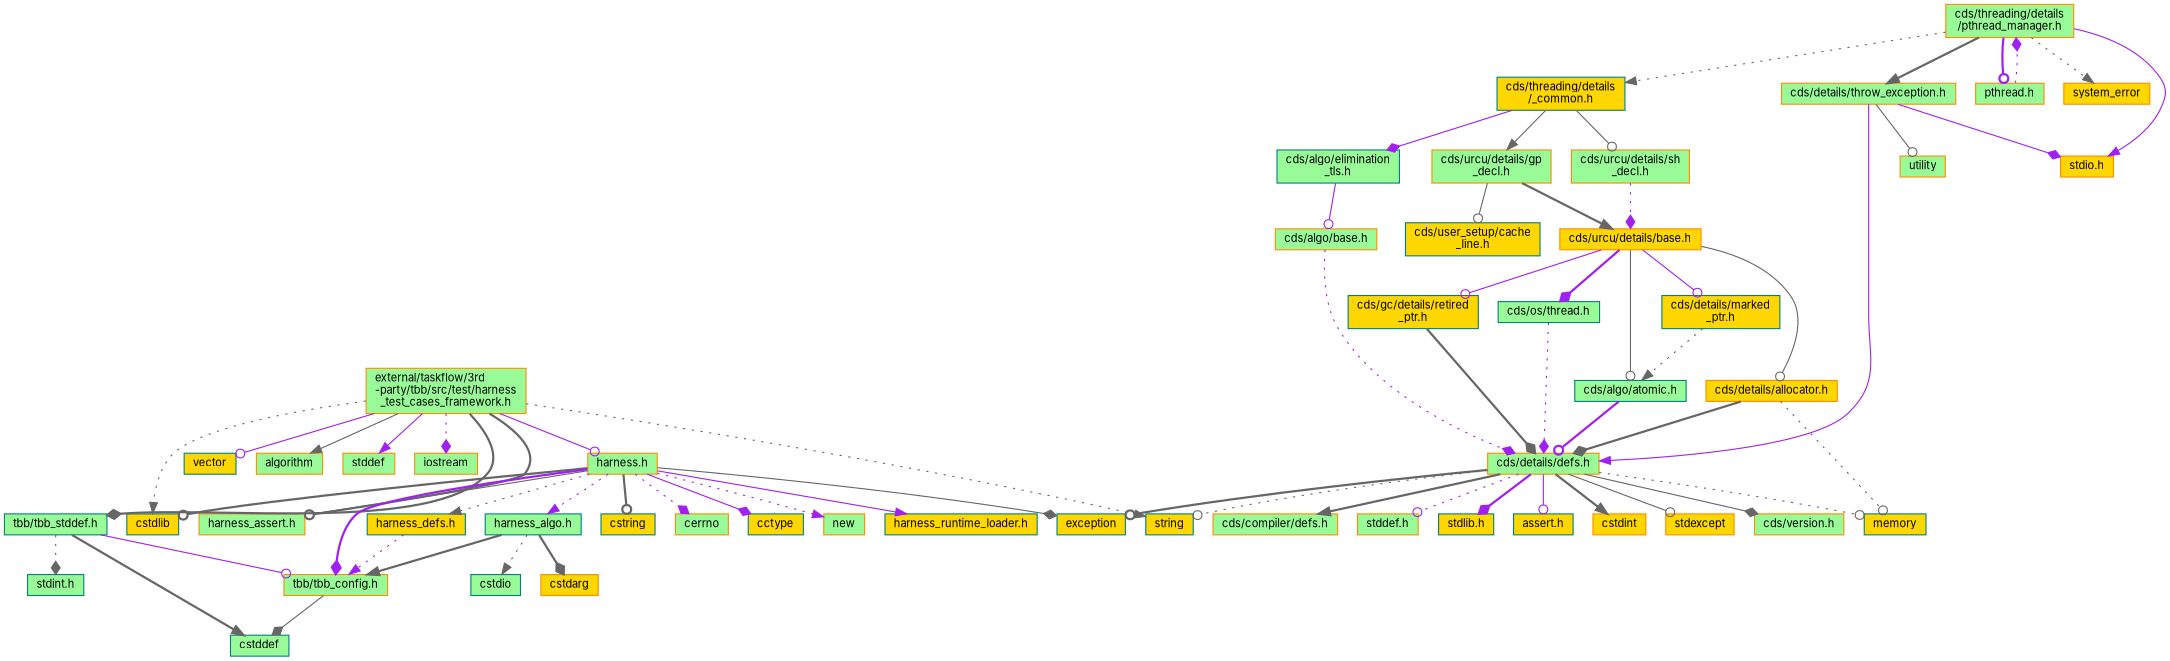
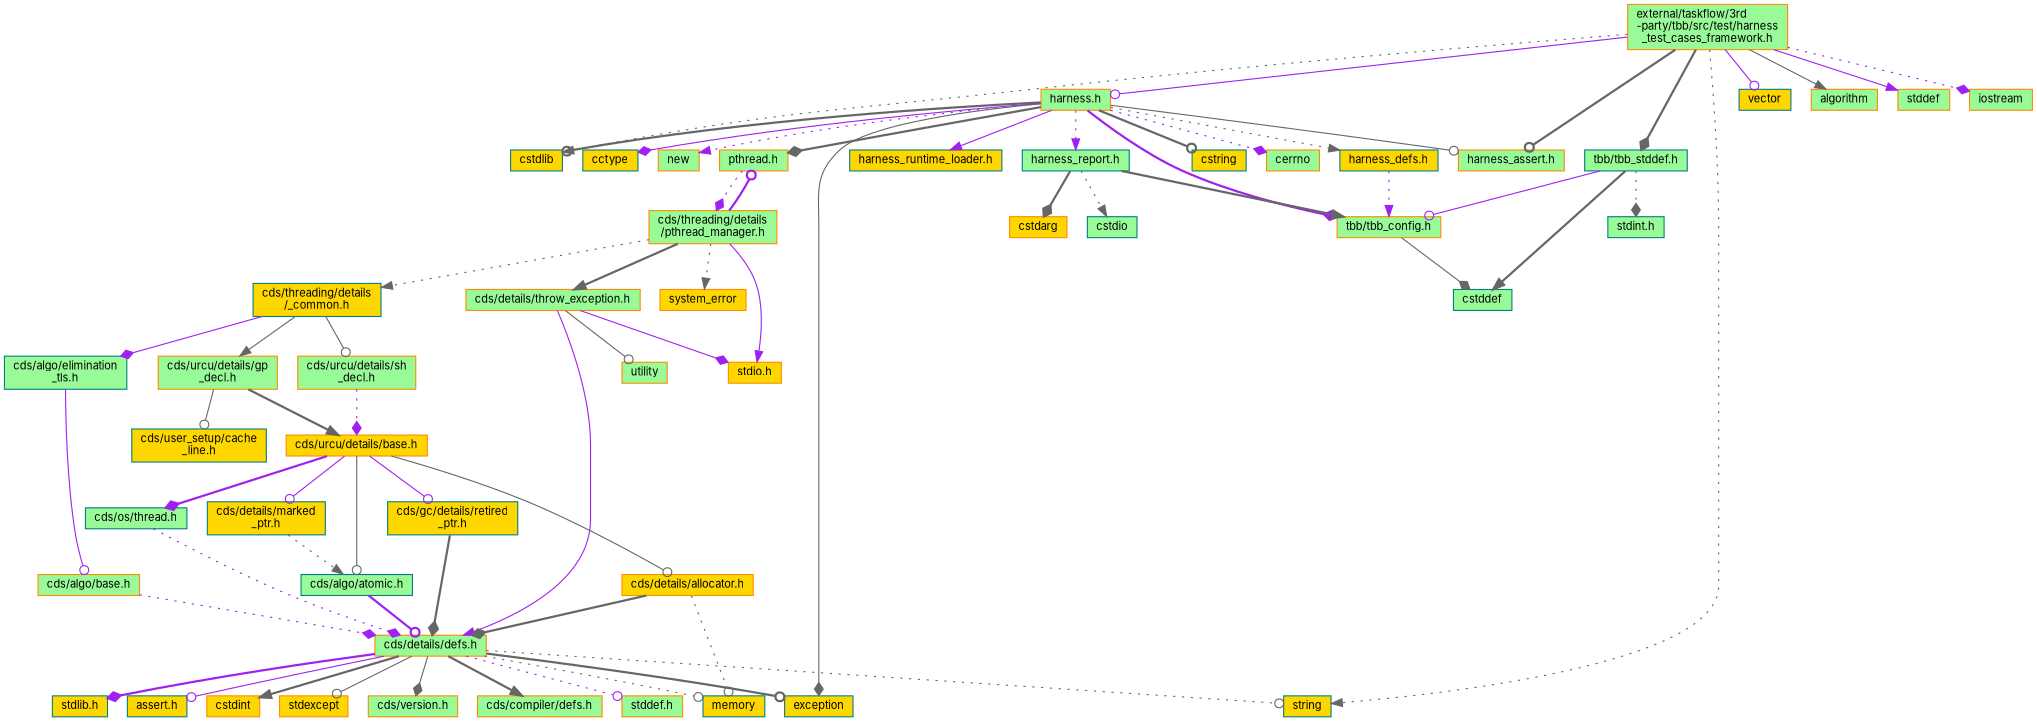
none -> (921, 129)
(533, 524) -> (1076, 160)
